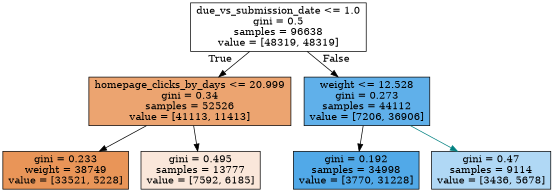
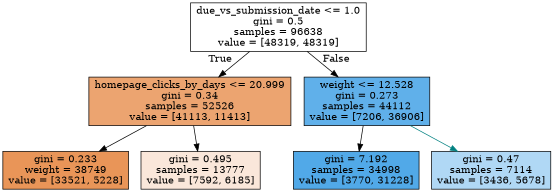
(356, 170) -> (356, 170)
(491, 170) -> (491, 170)
